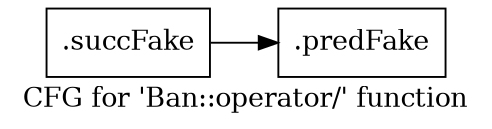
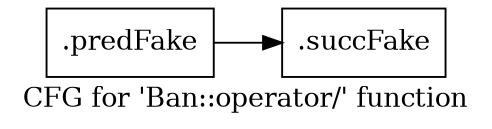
(234, 43) -> (238, 43)
